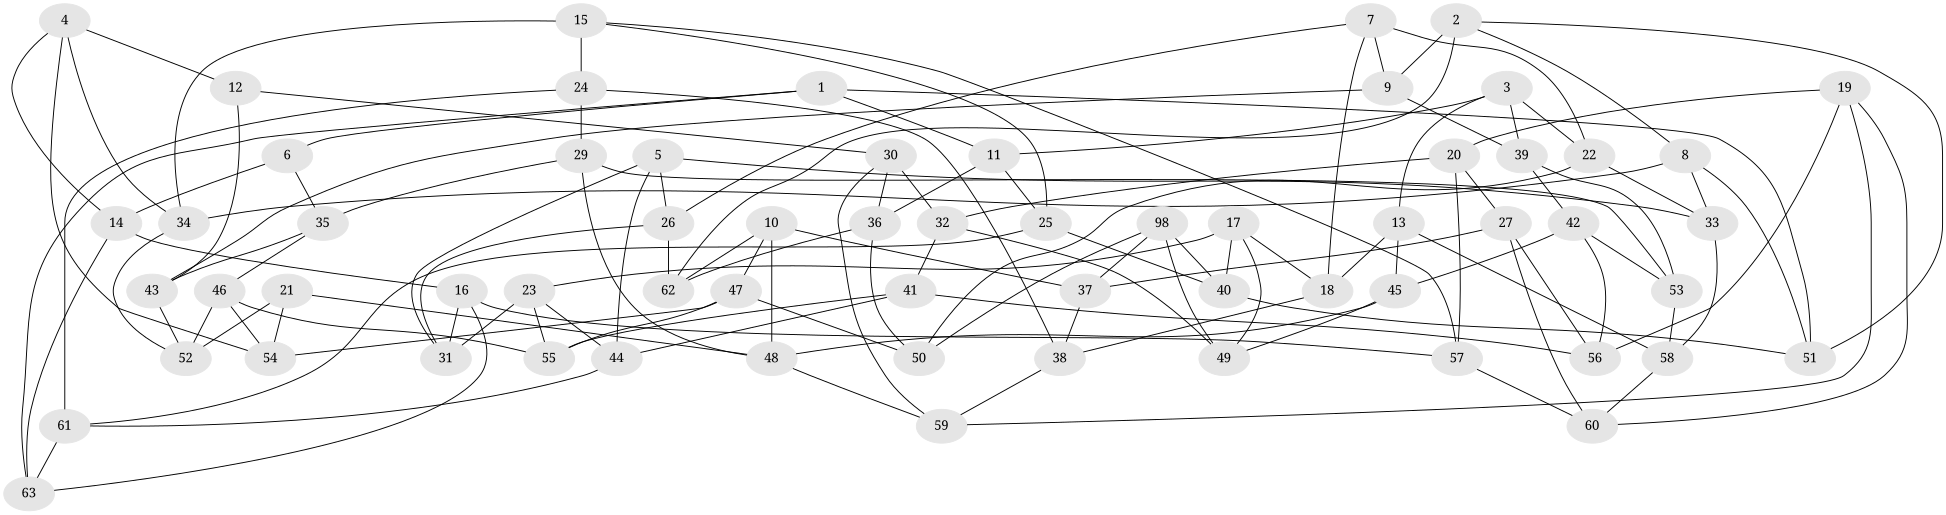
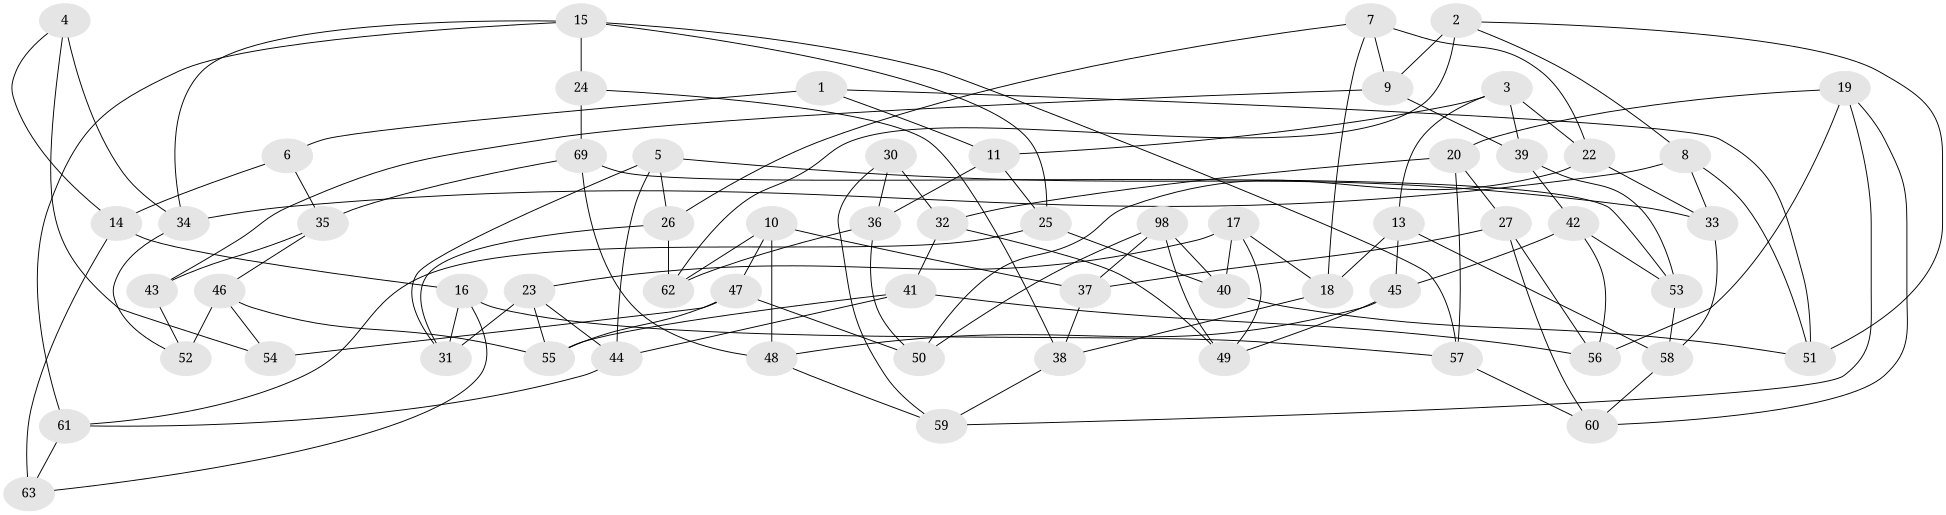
(236, 88) -> none
(202, 135) -> (170, 76)
(289, 135) -> none
(581, 156) -> (581, 156)
(287, 291) -> none
